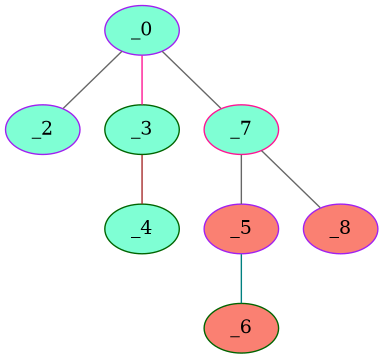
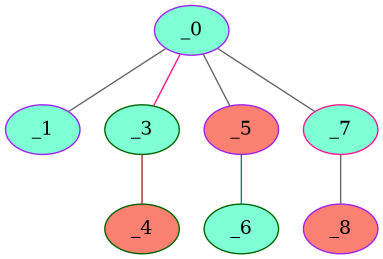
(43, 130) -> (43, 130)
(241, 179) -> (217, 80)
(142, 229) -> (142, 229)
(241, 328) -> (241, 229)
